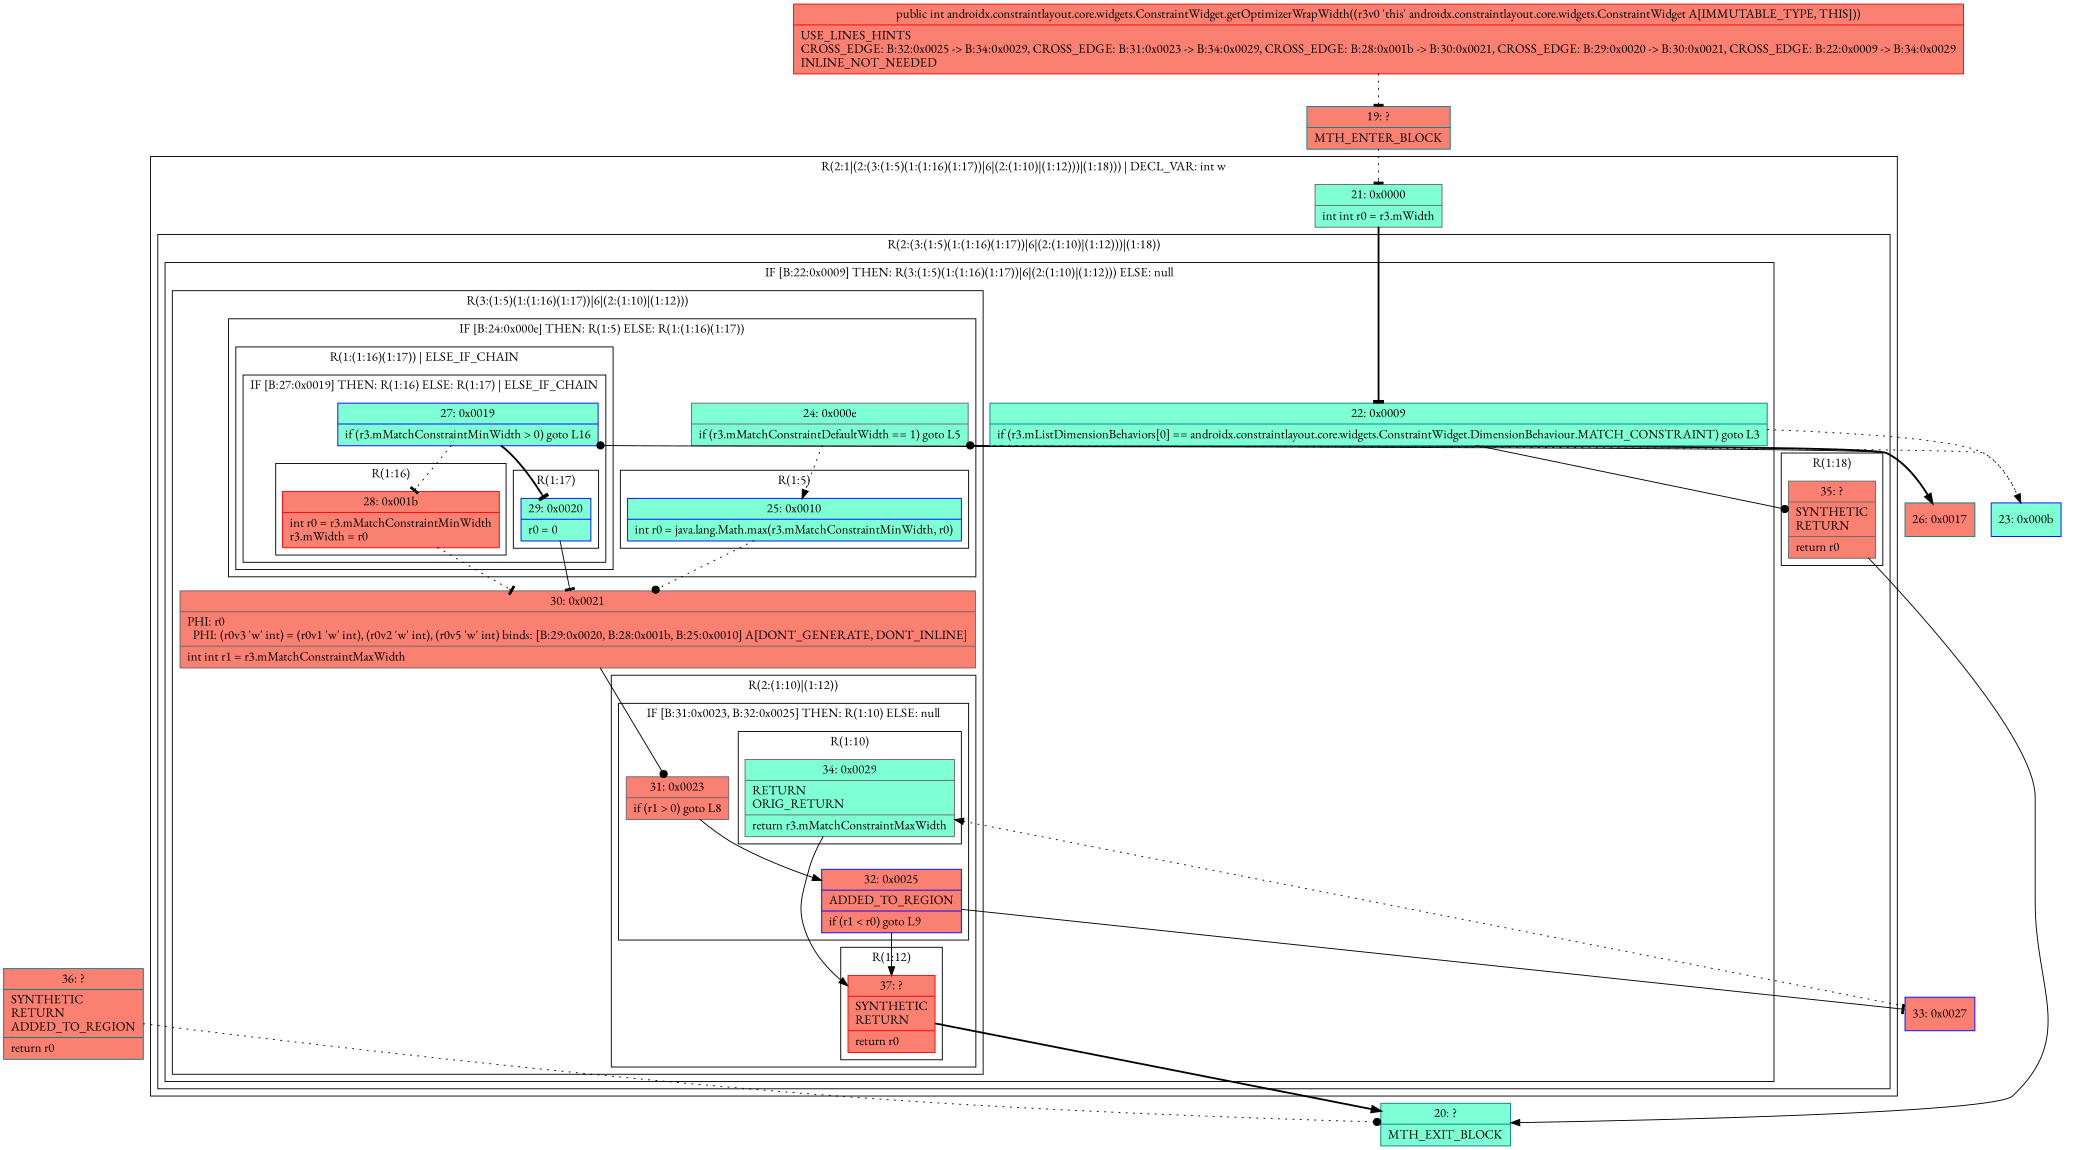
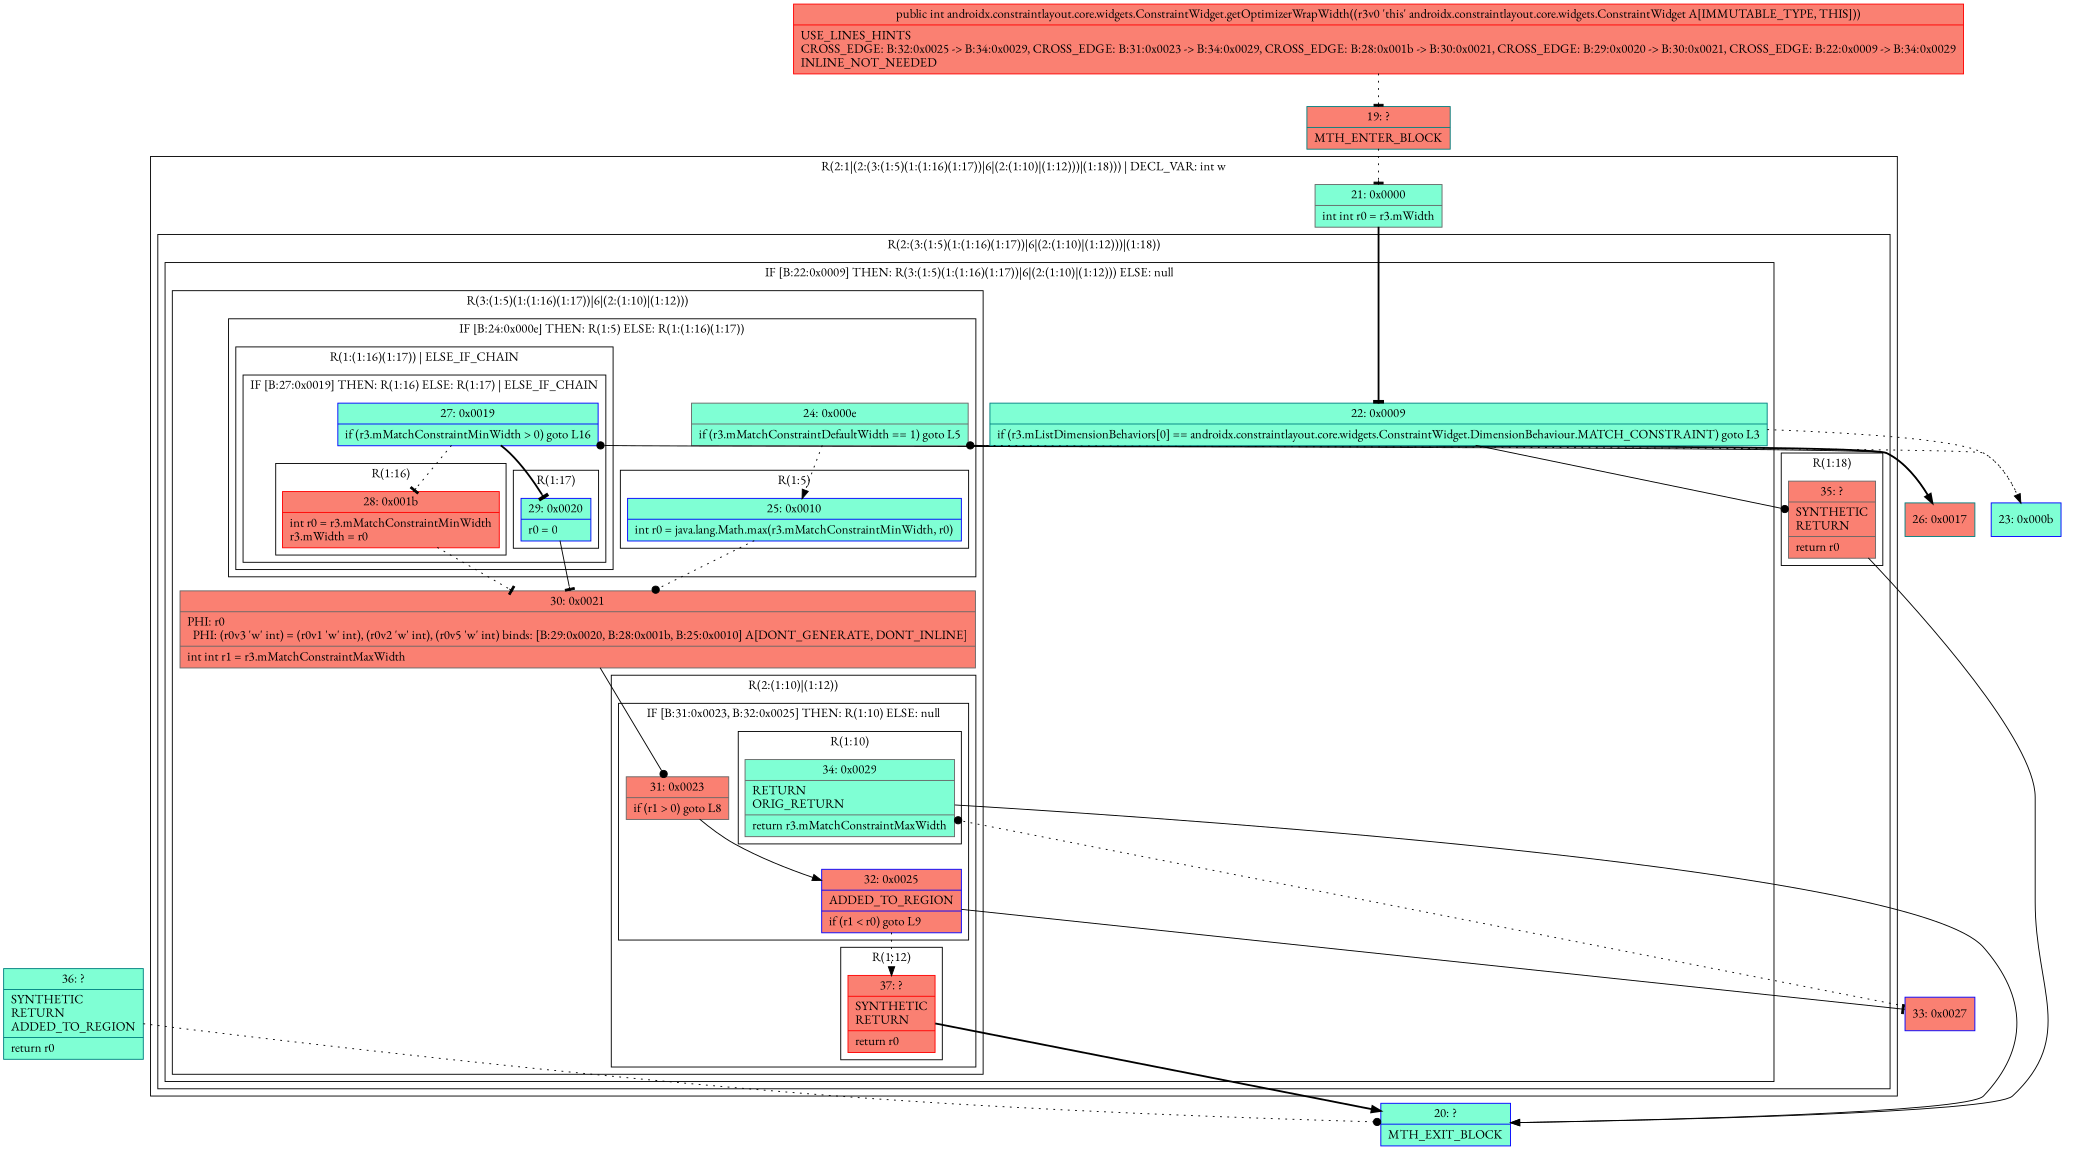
(801, 913) -> (1788, 888)
(1433, 914) -> (1433, 914)
(892, 953) -> (892, 953)
(73, 1014) -> (73, 1014)
(1446, 1125) -> (1446, 1125)
